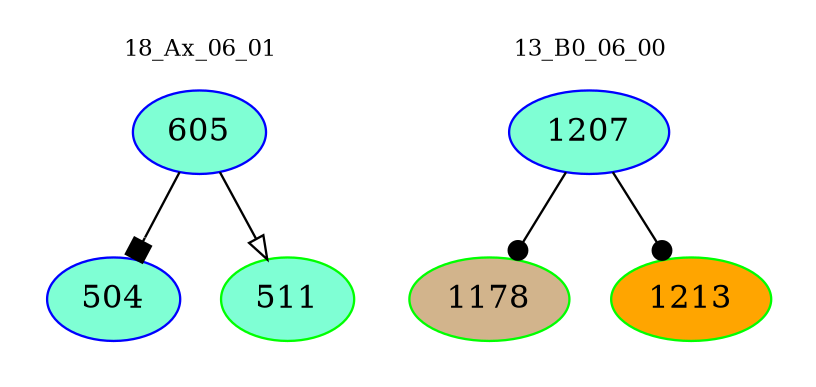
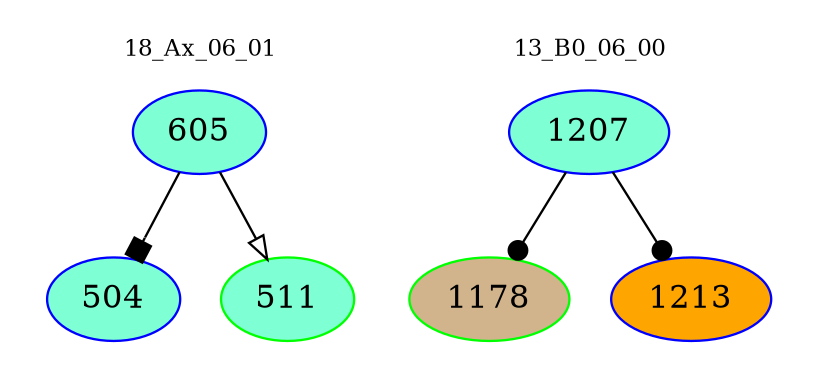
(691, 299) -> (691, 299)
